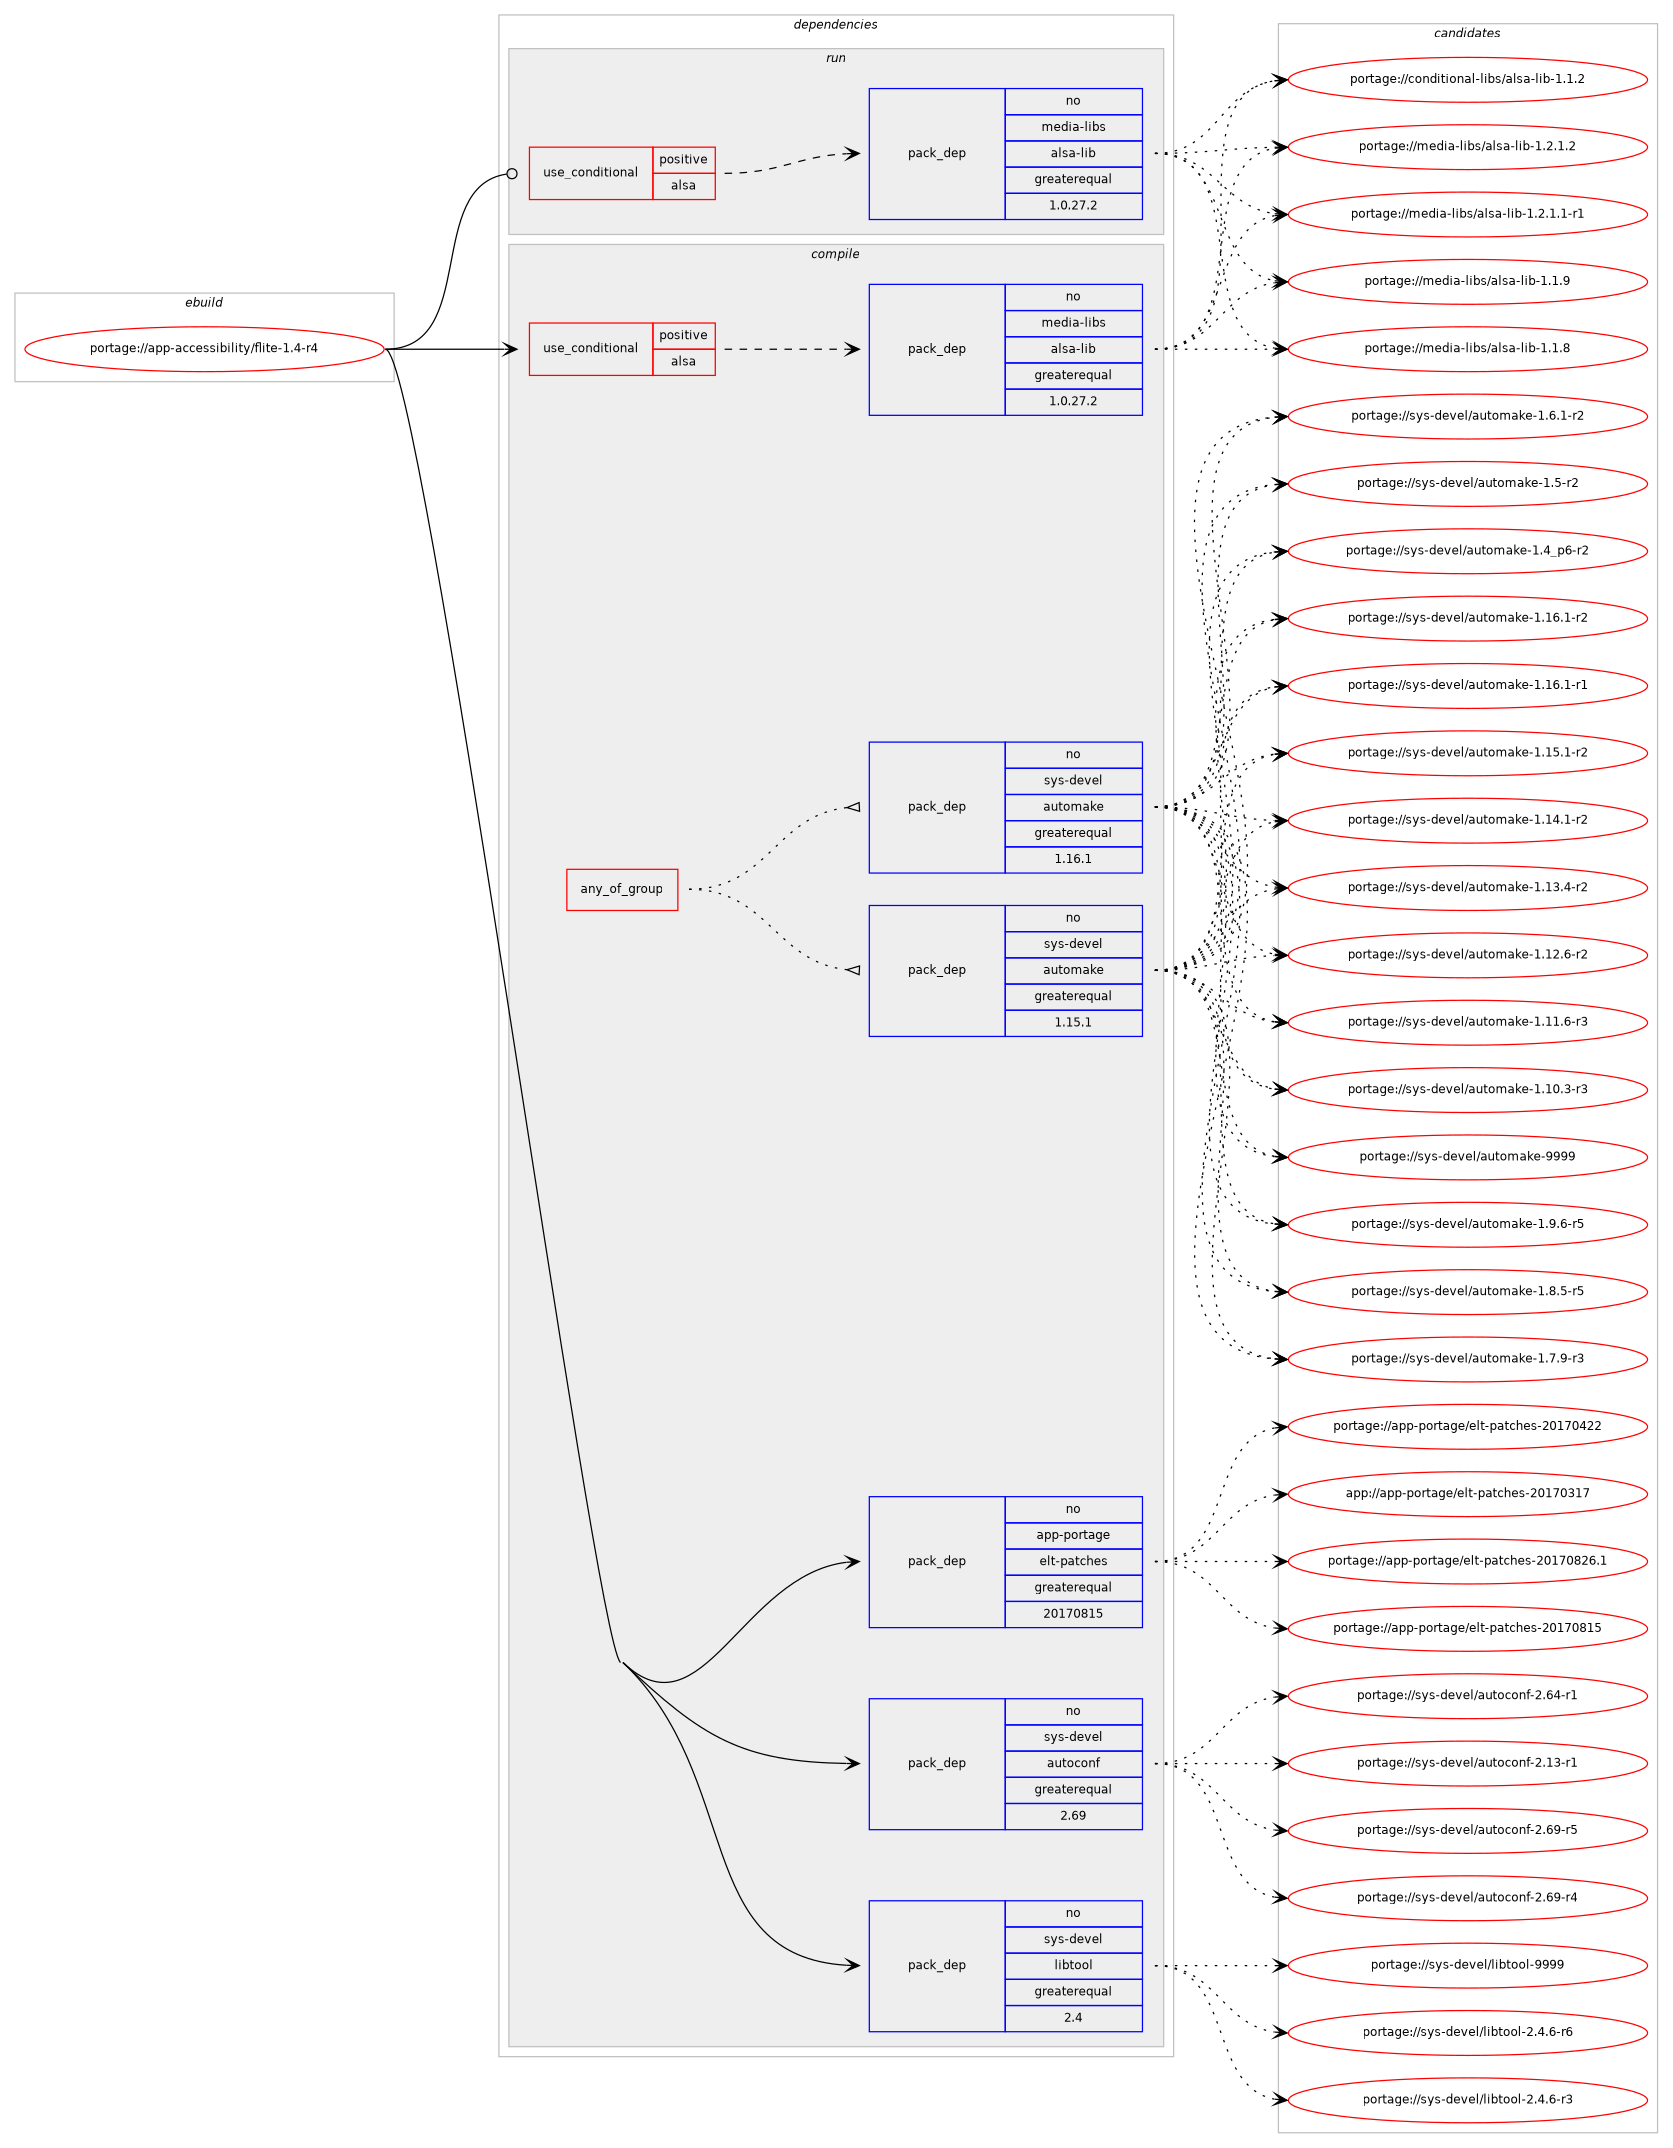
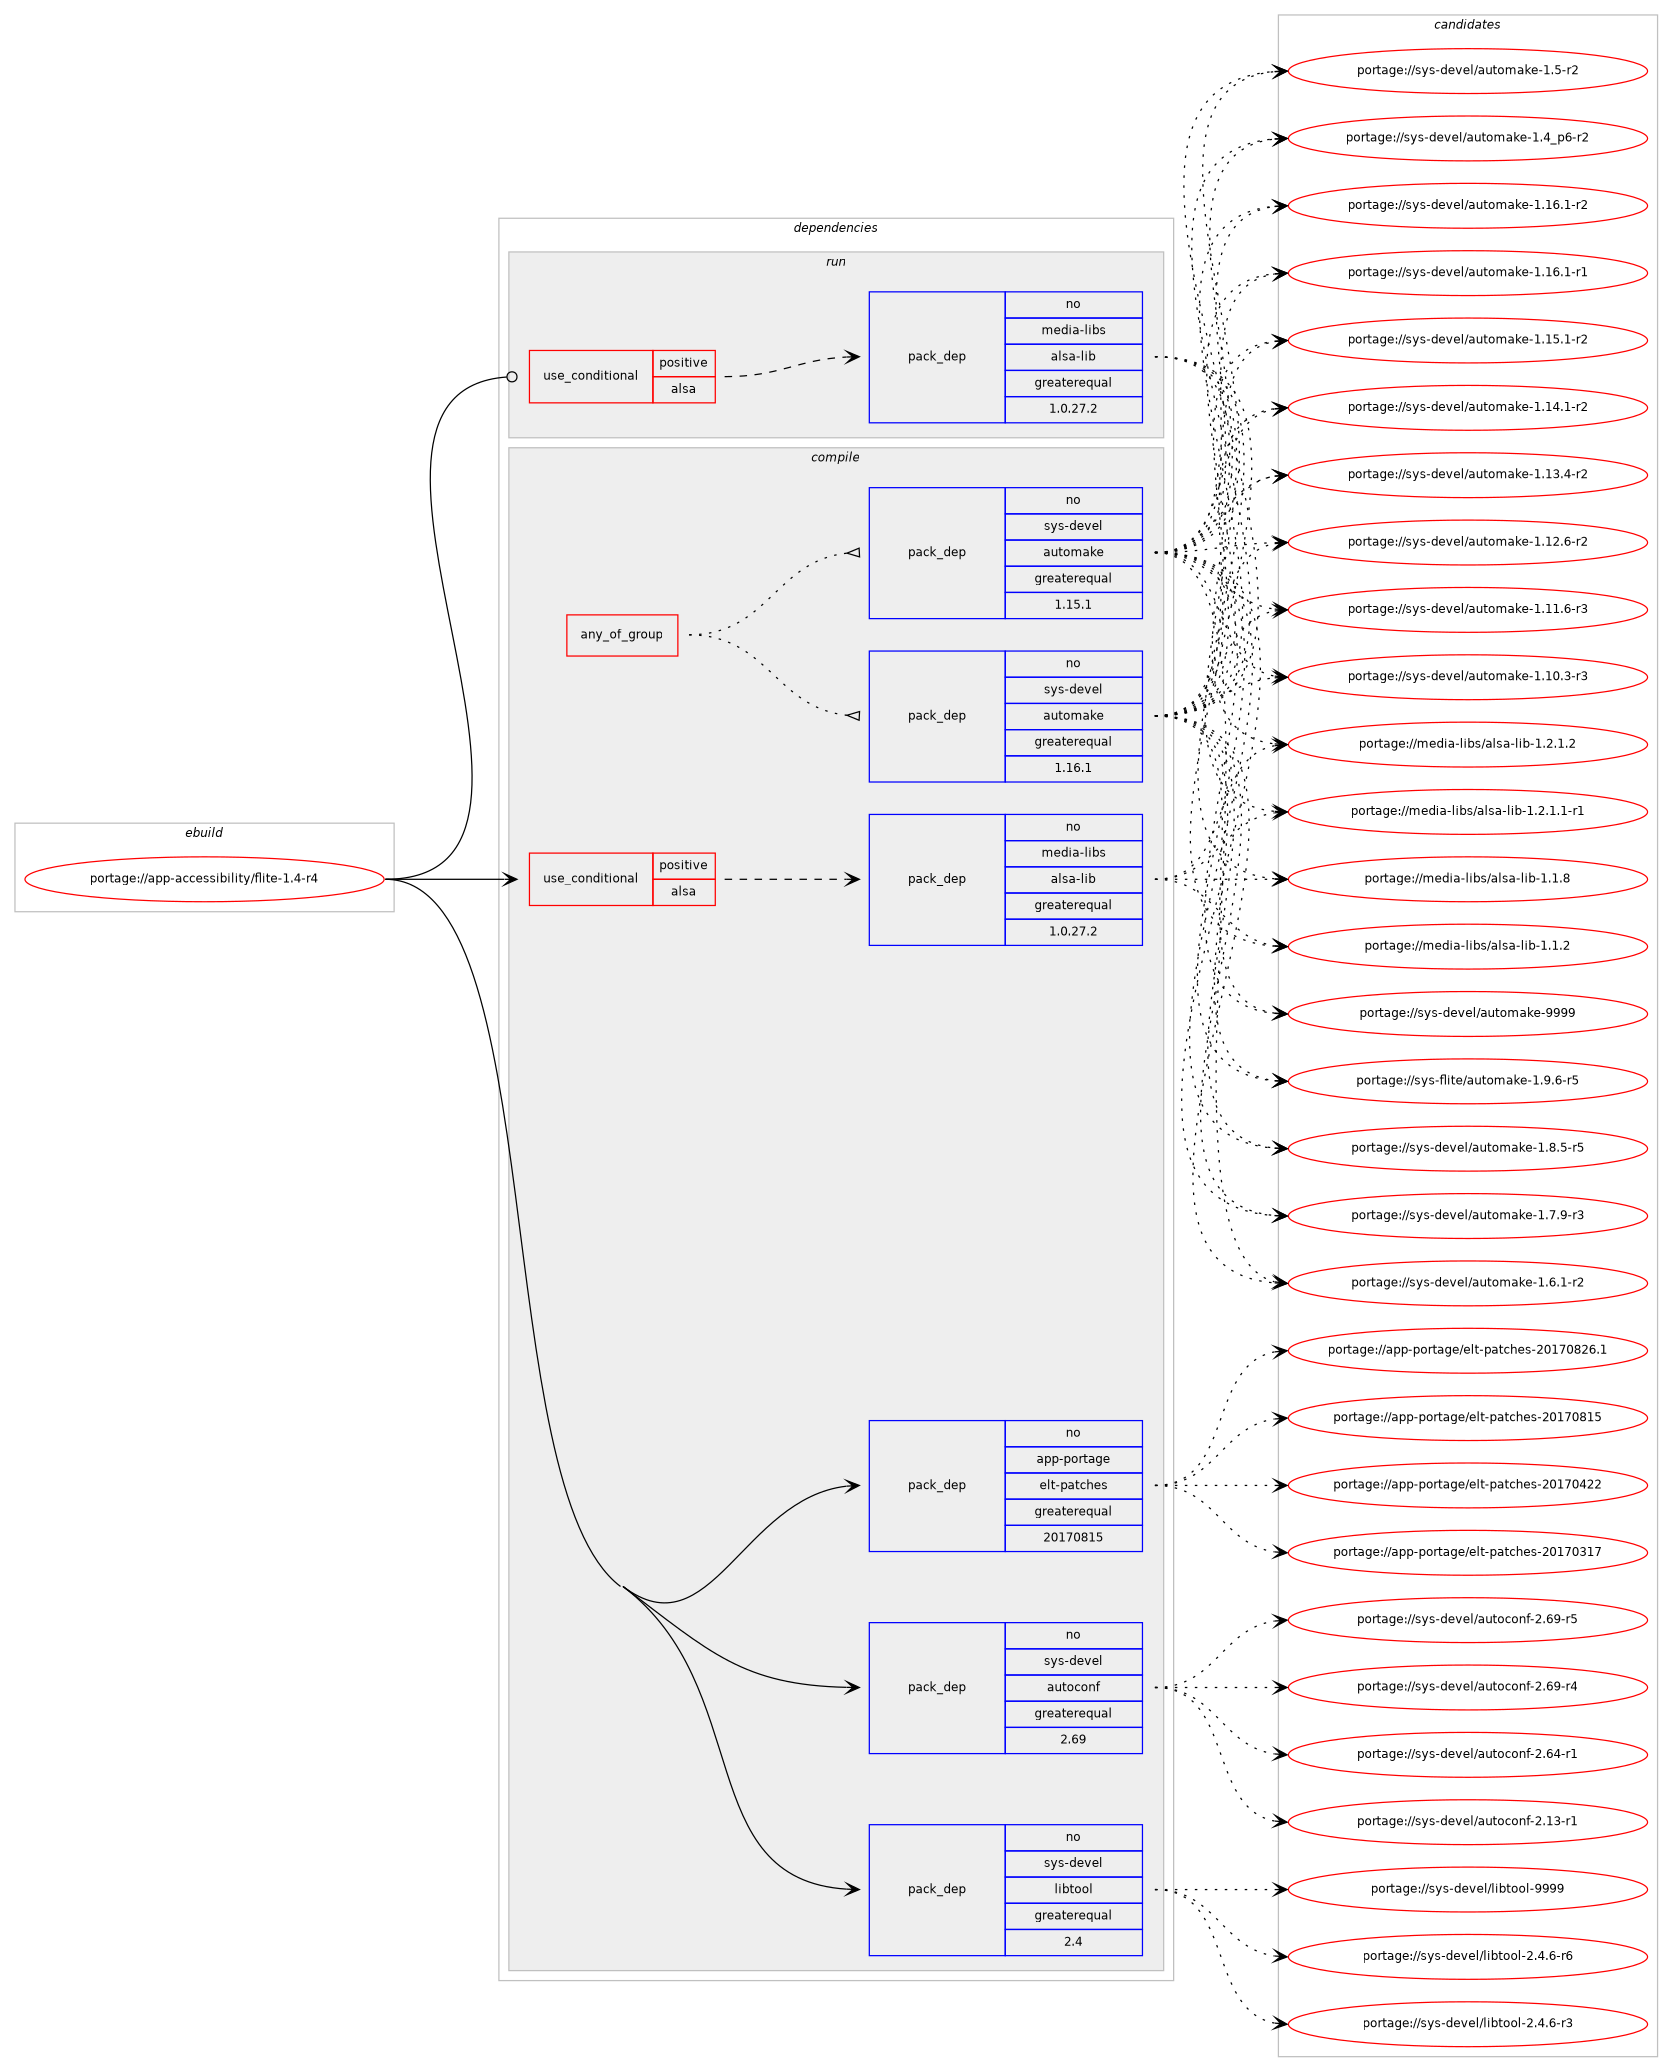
(1468, 80) -> (1468, 947)
(1468, 282) -> none
(1468, 1225) -> (1468, 1081)
(1468, 1494) -> (1468, 1553)
